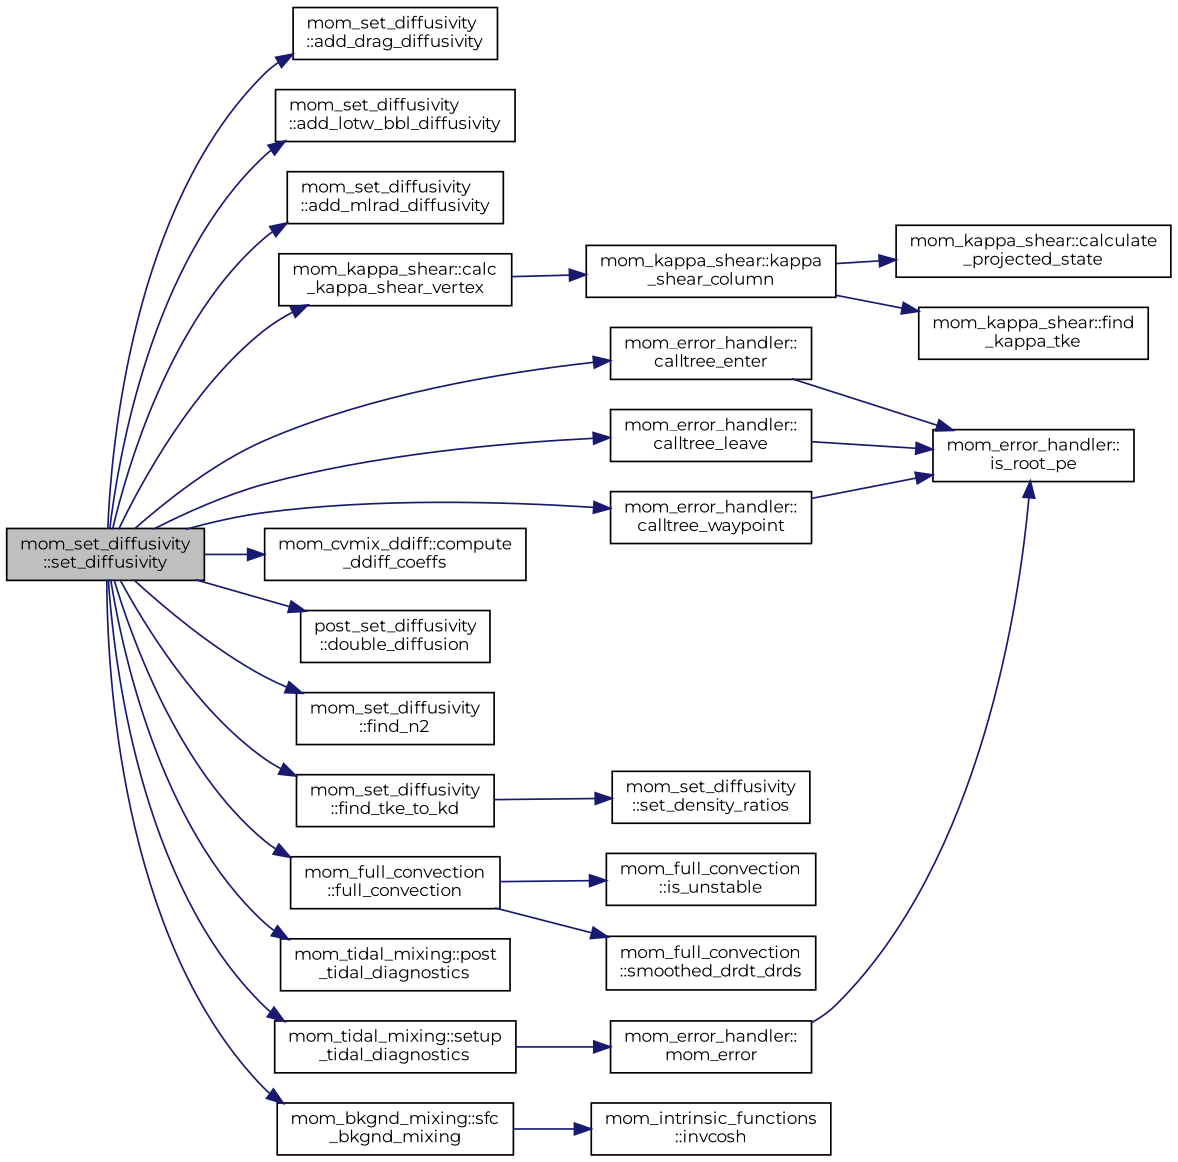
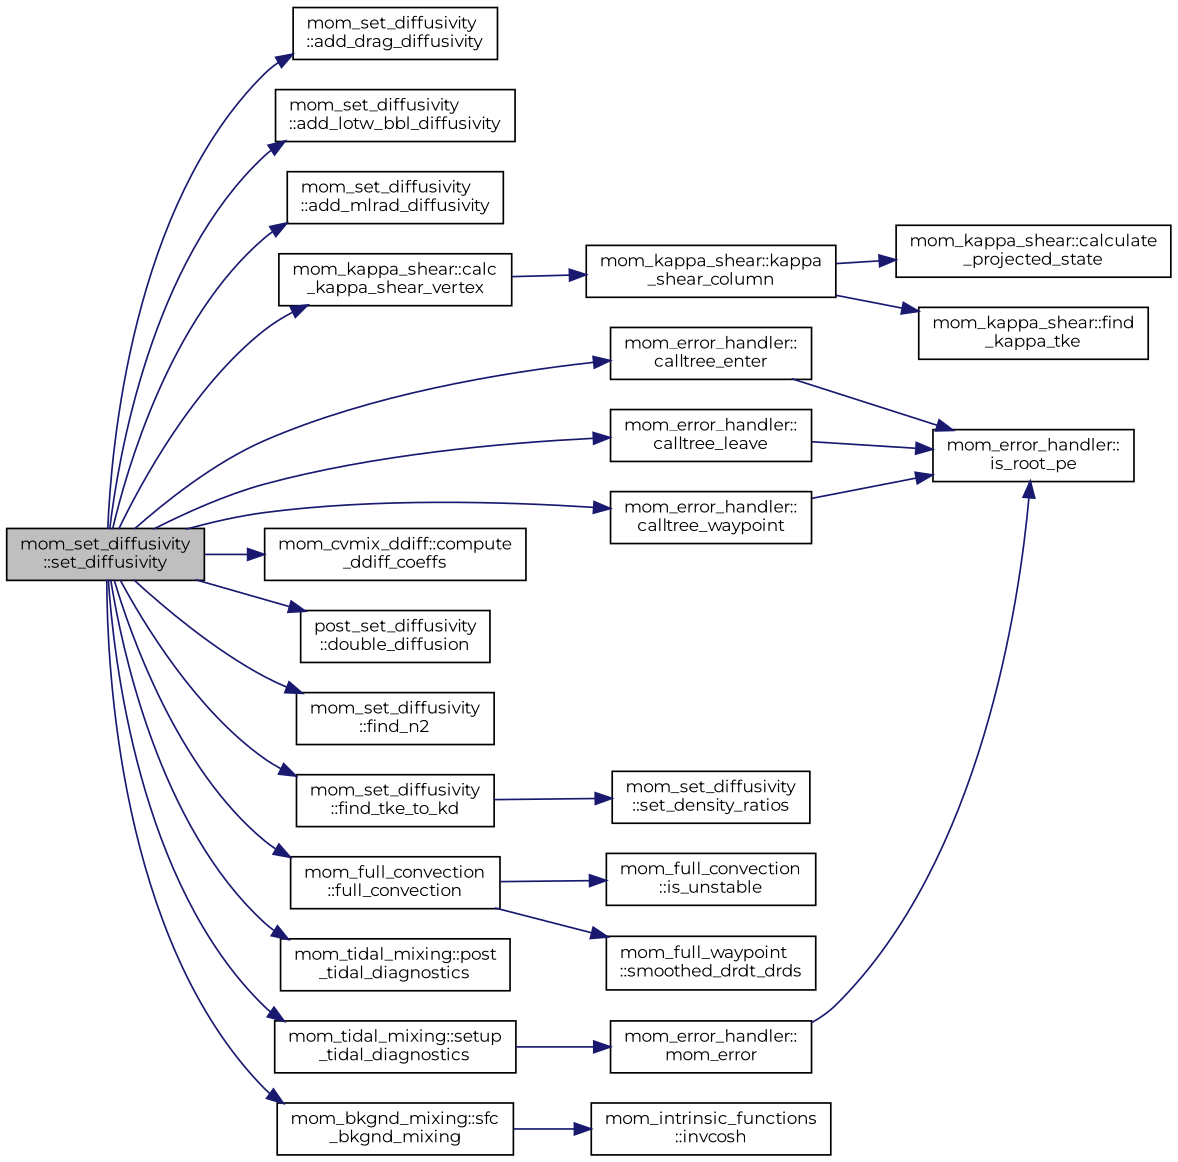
(711, 963) -> (711, 963)
